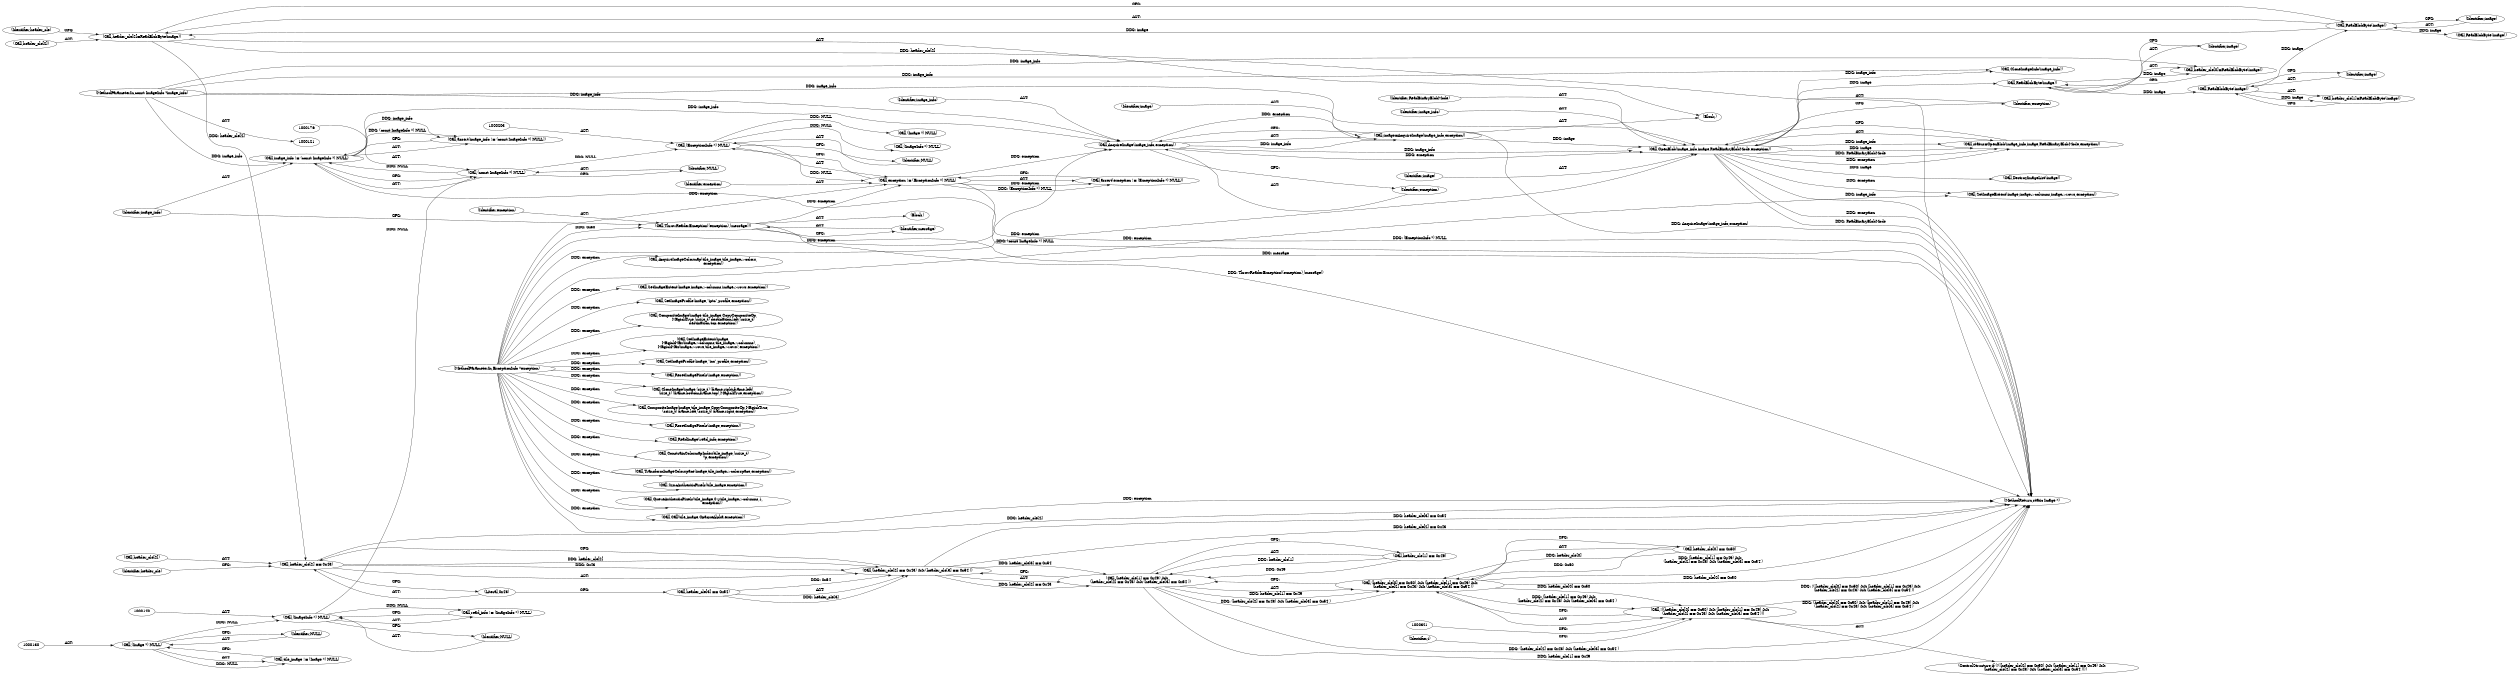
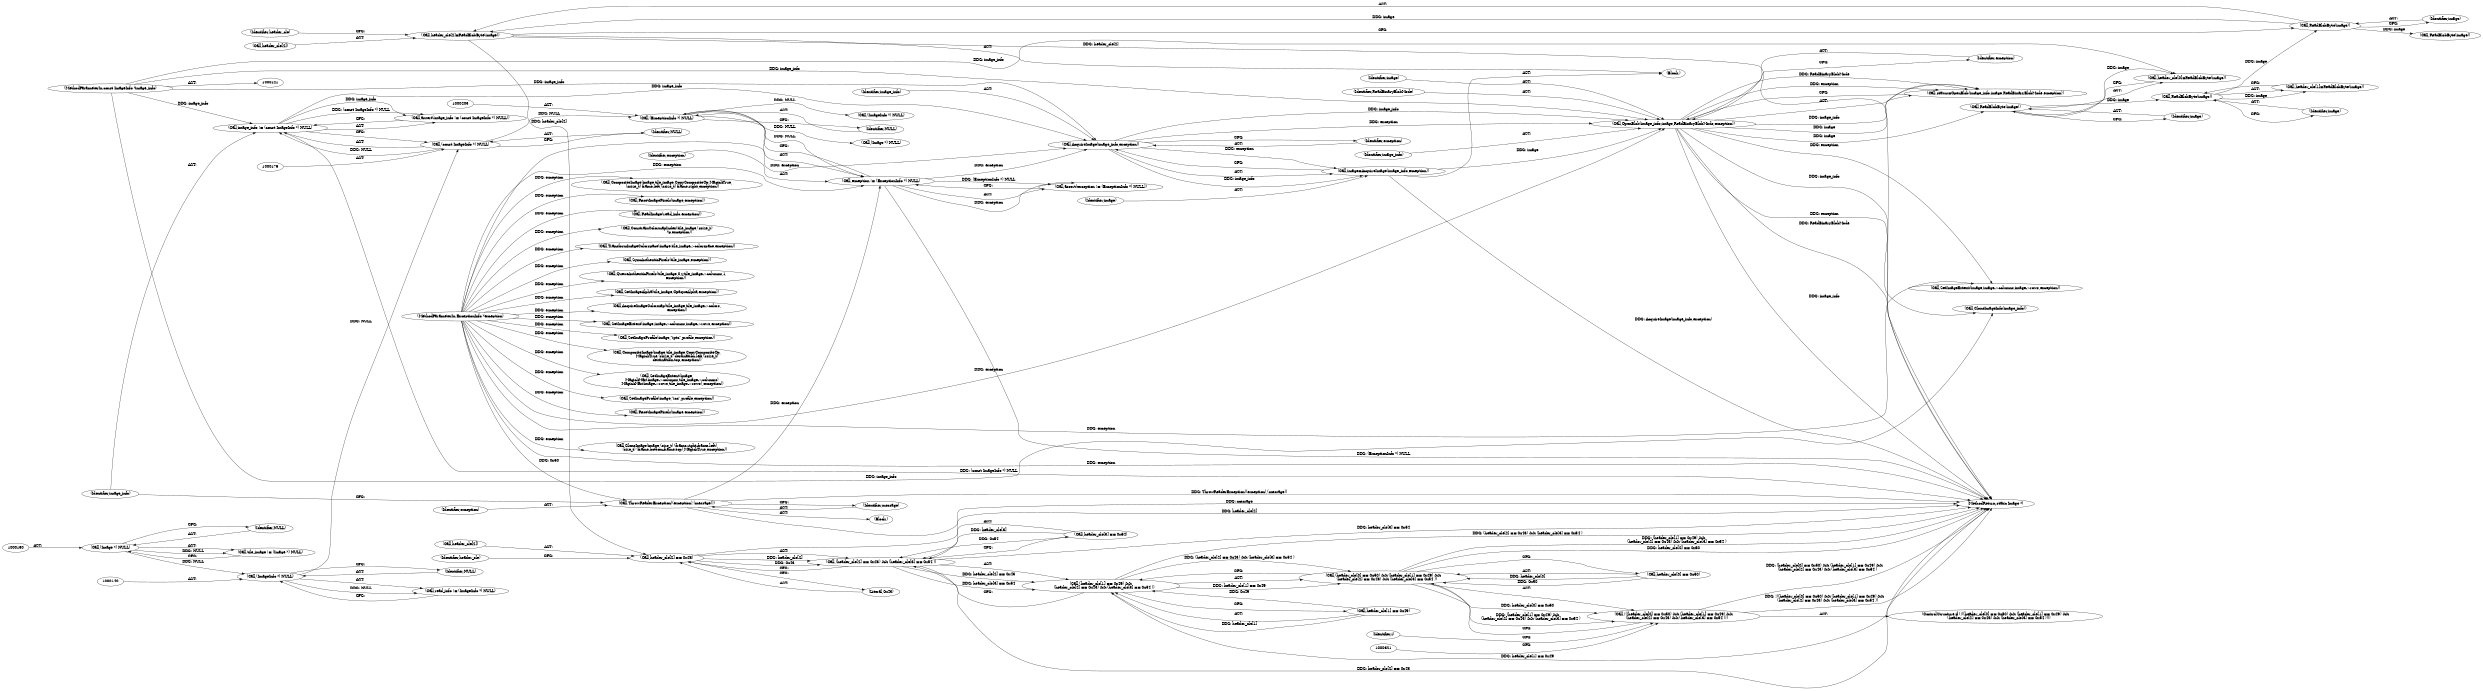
(2032, 178) -> none
(703, 517) -> (667, 292)
(590, 592) -> (996, 552)
